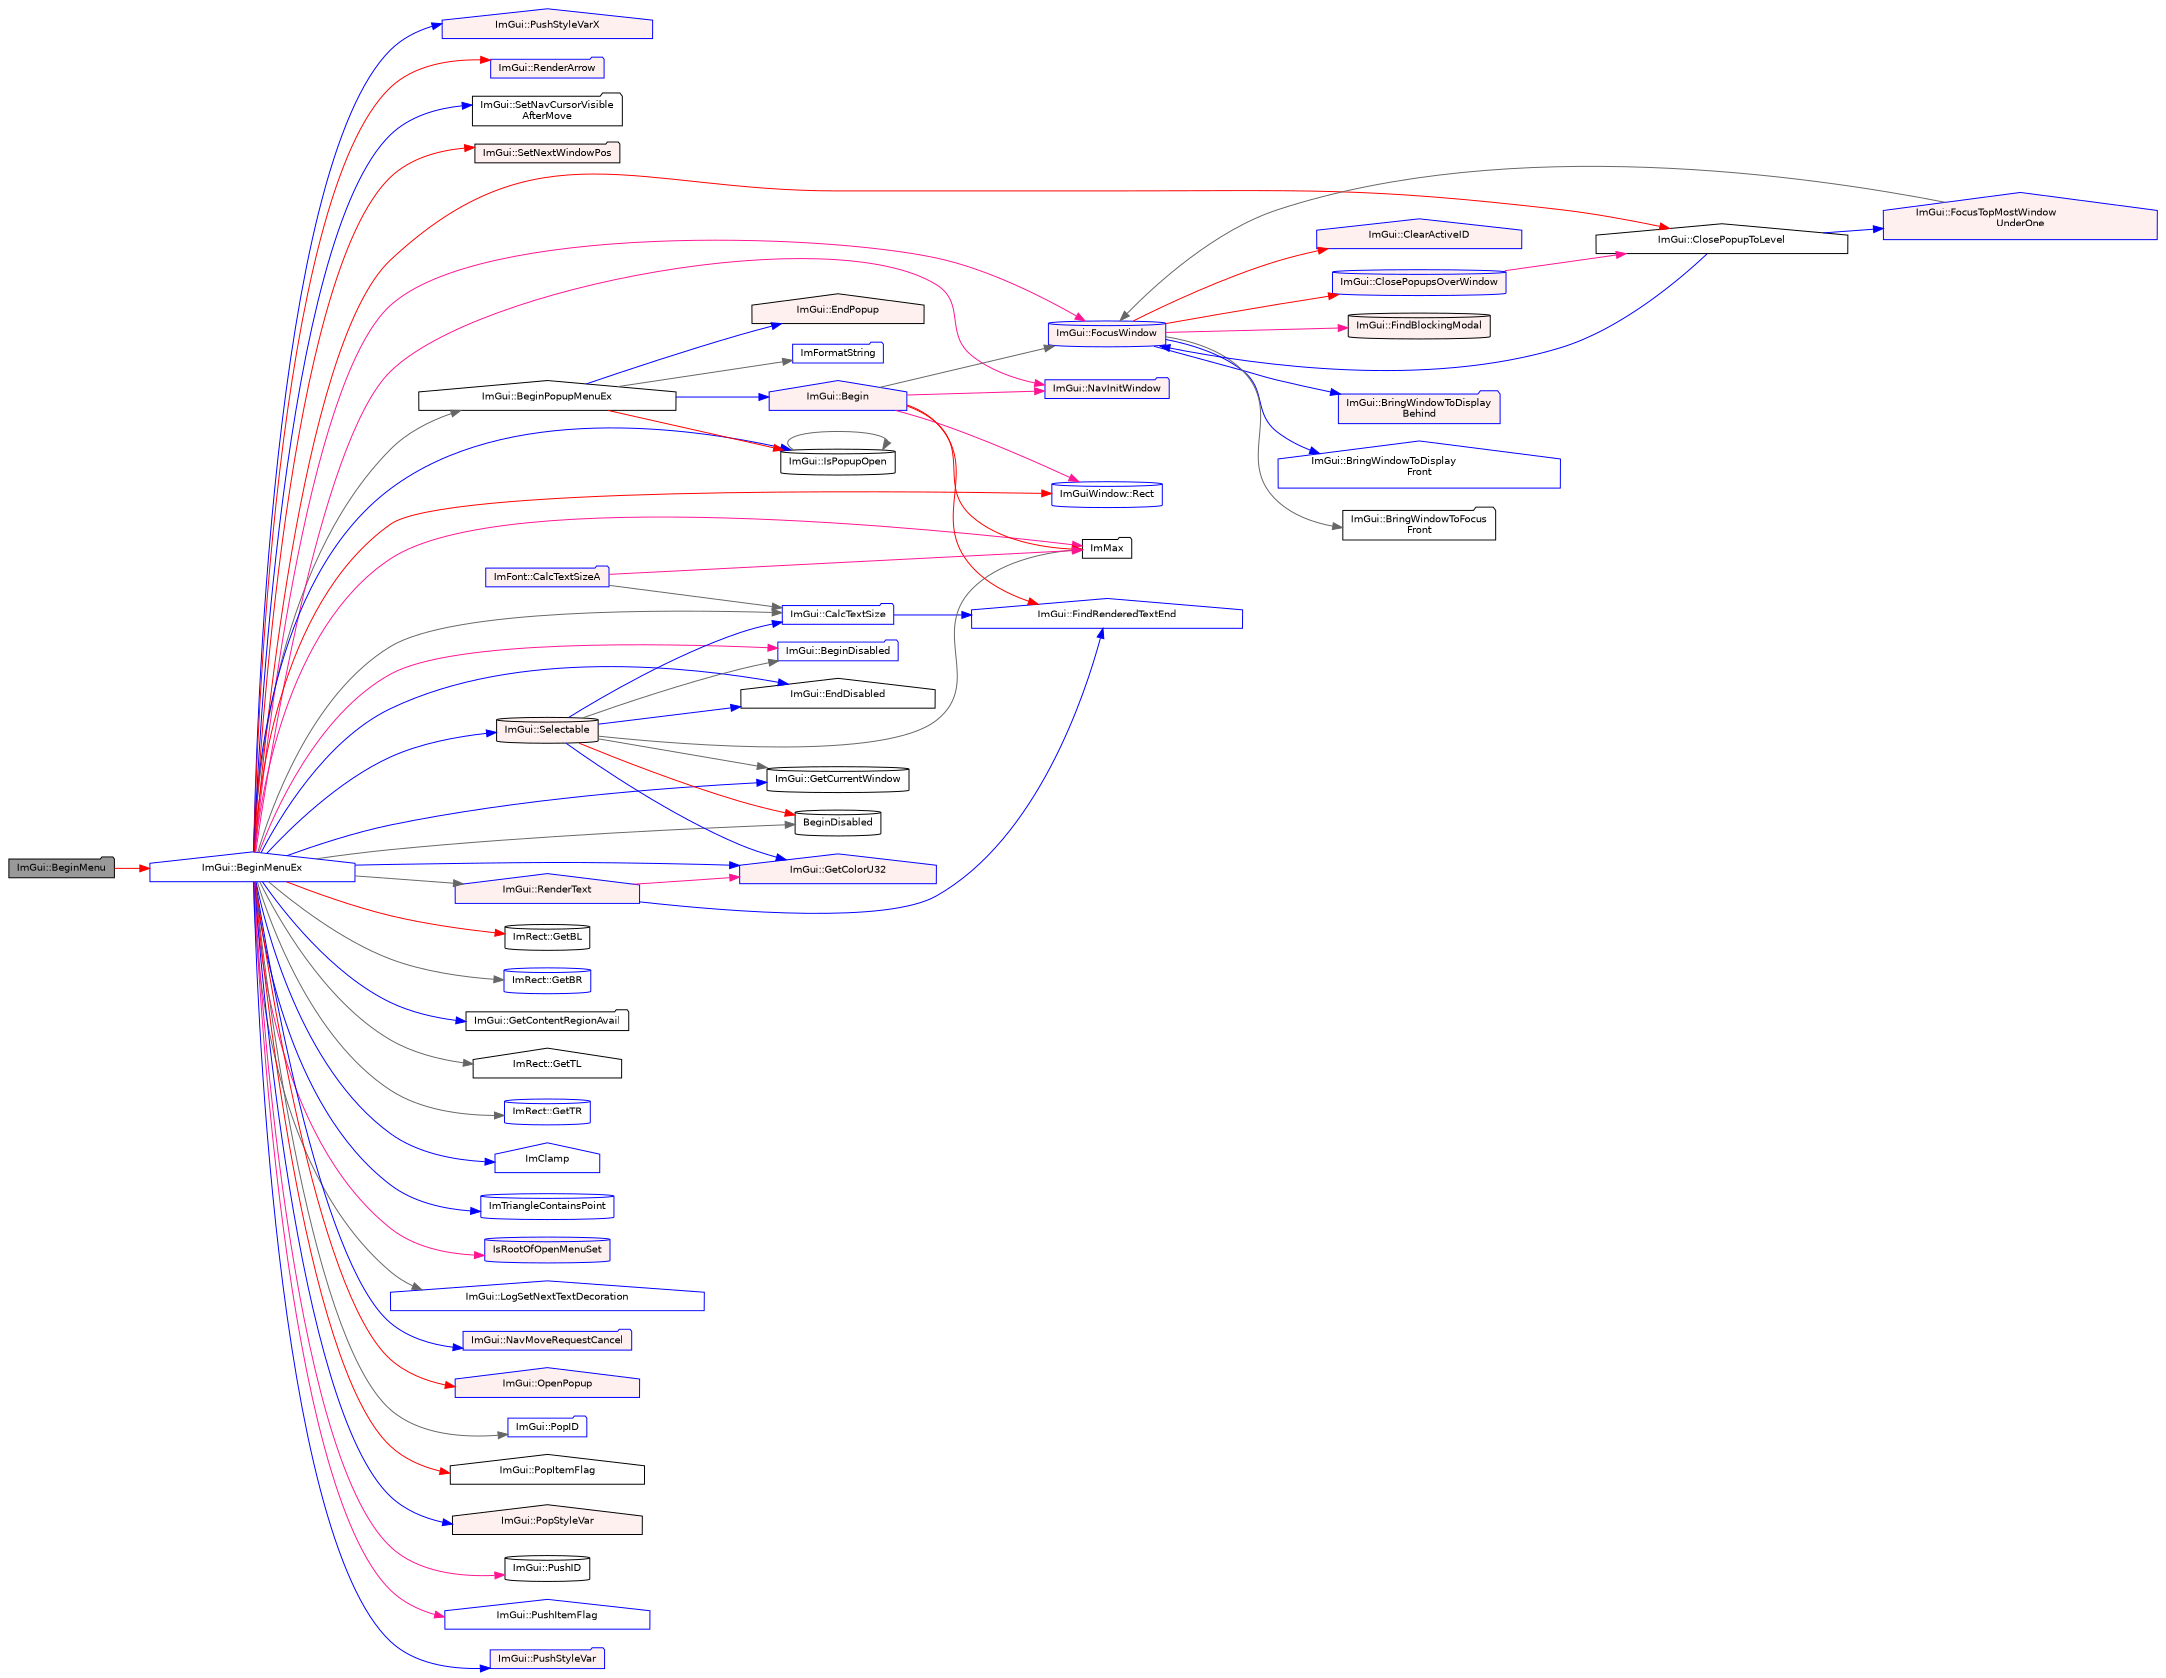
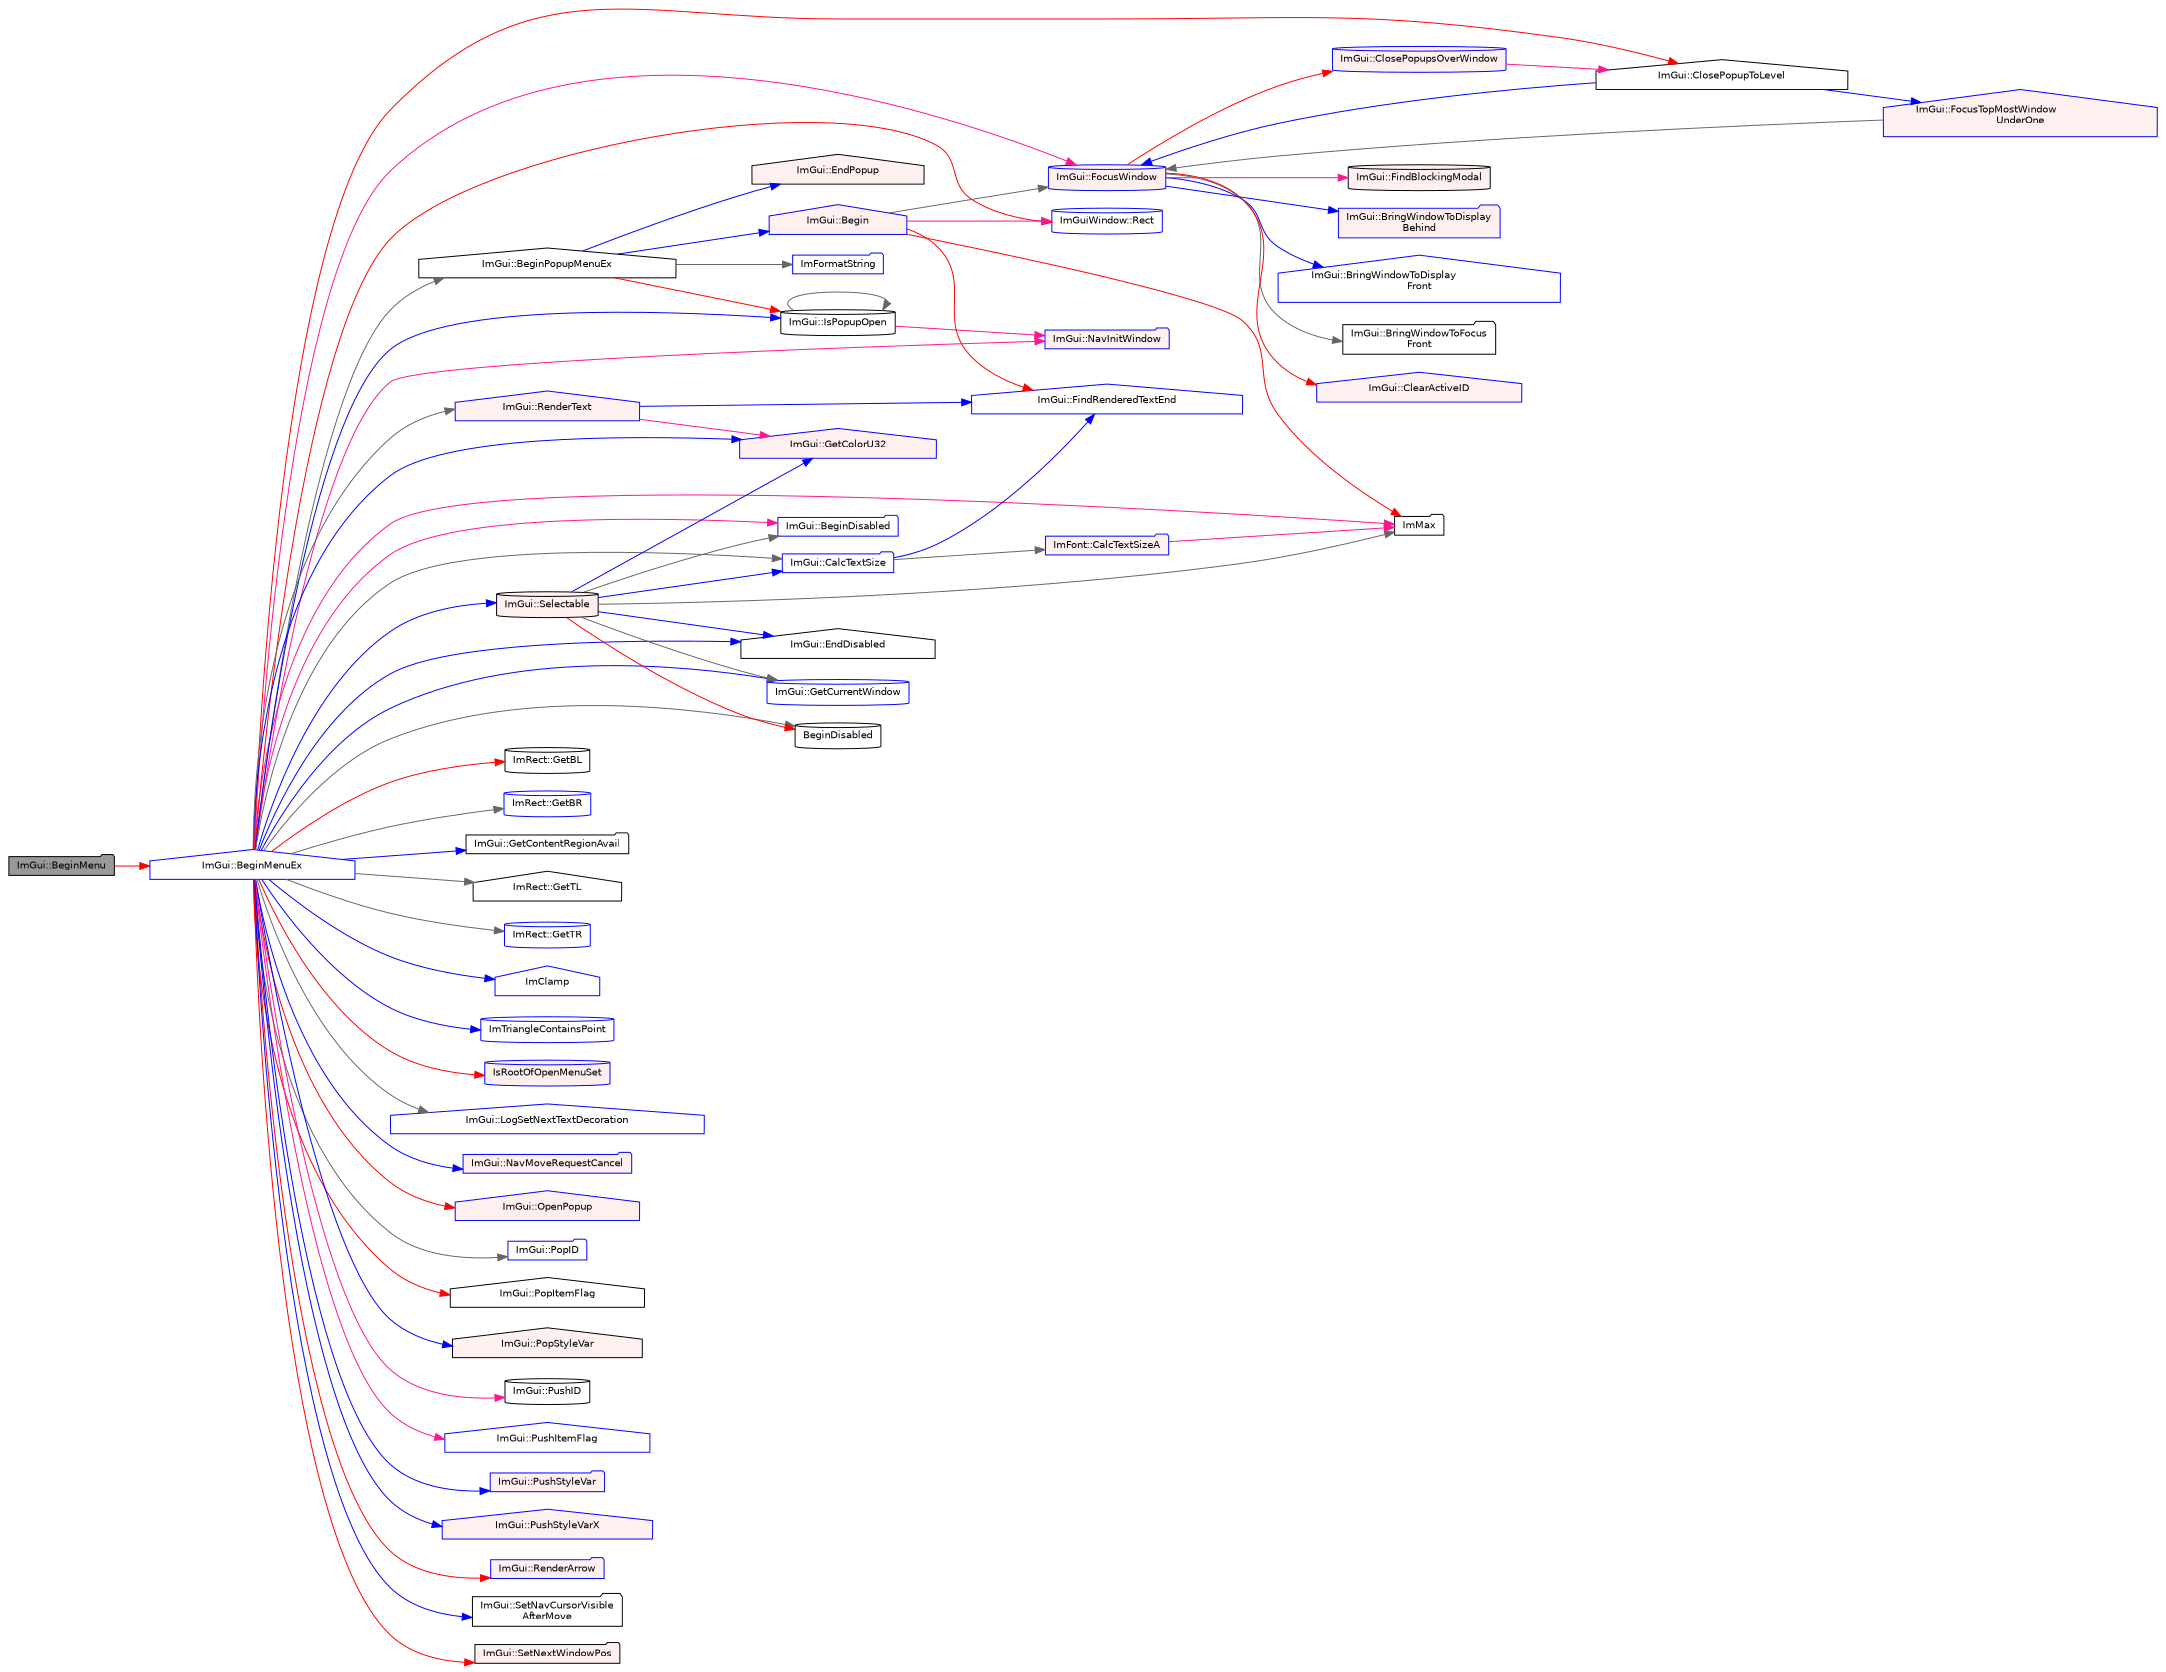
(971, 393) -> (965, 331)
(691, 596) -> (965, 555)
(838, 780) -> (838, 692)
(311, 1121) -> (340, 1009)
